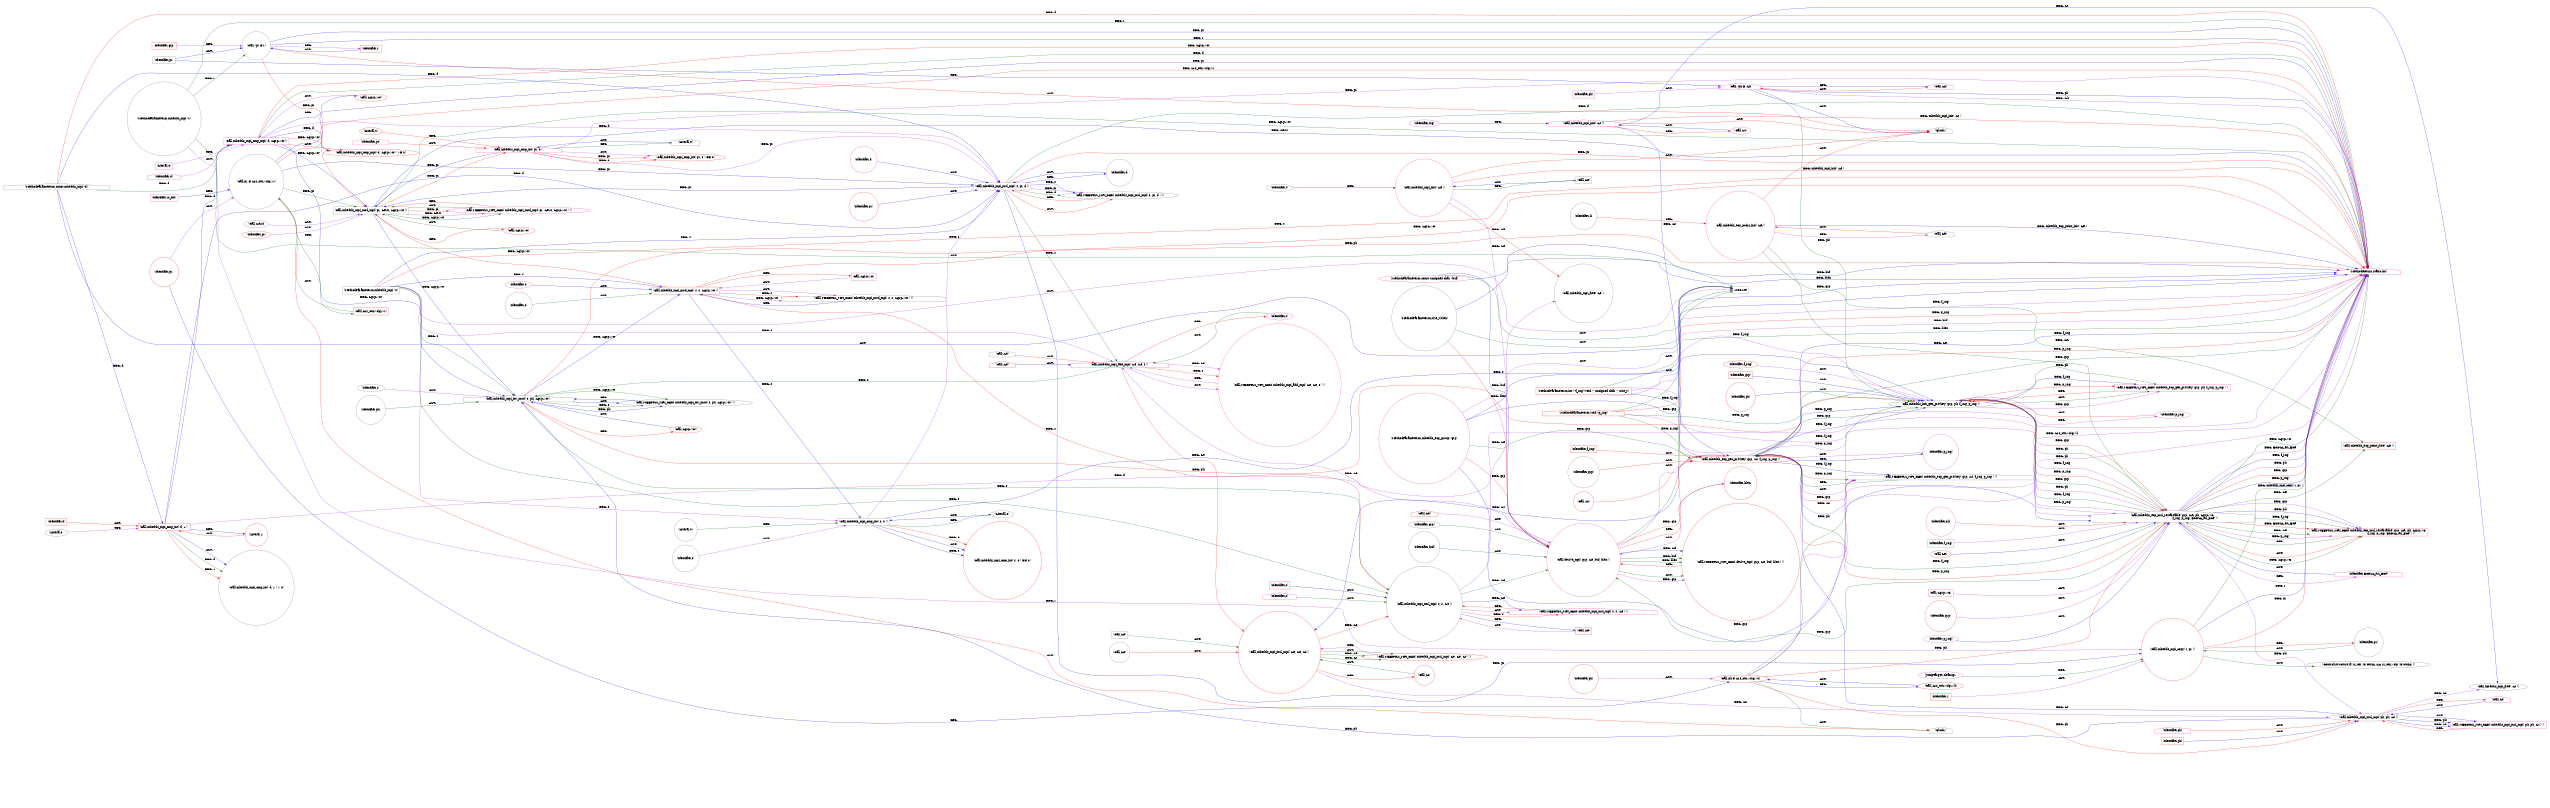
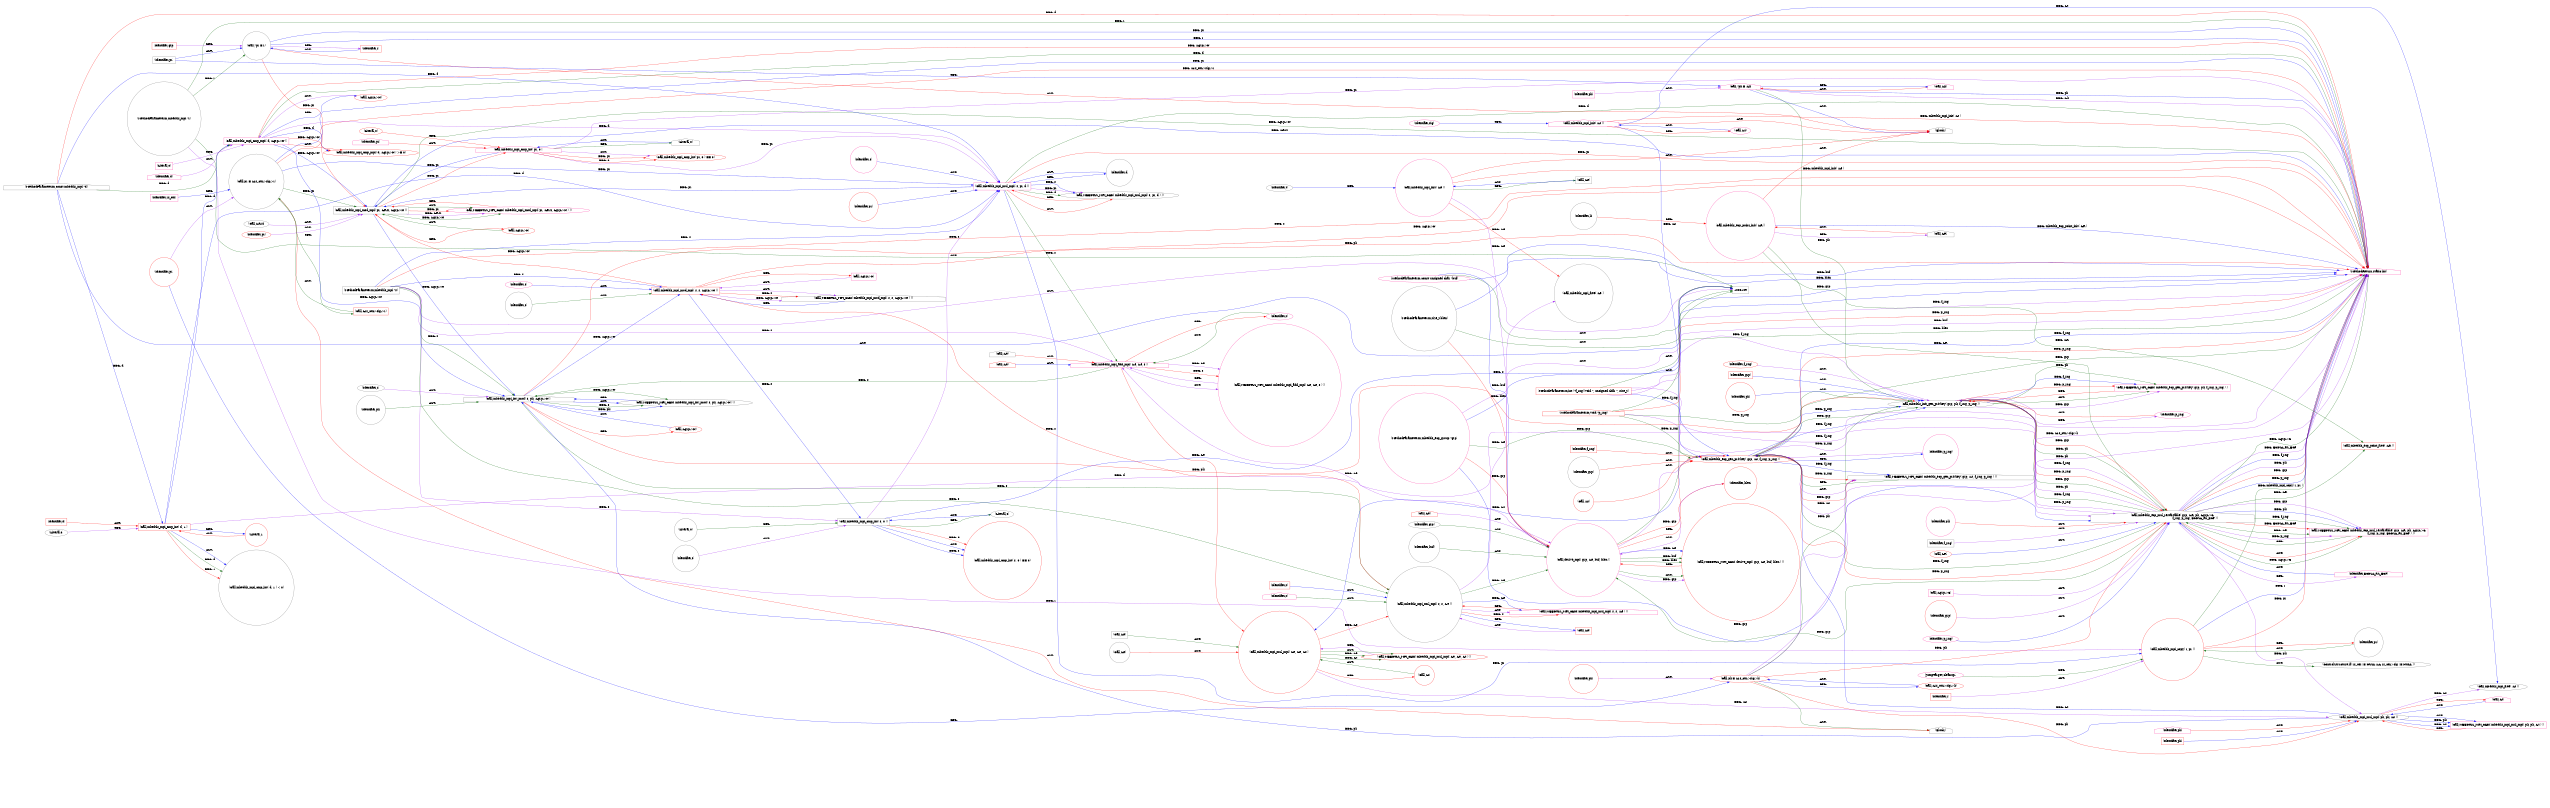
(1688, 357) -> none
